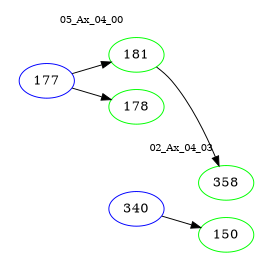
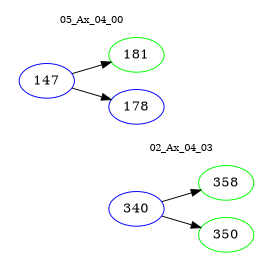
(47, 81) -> (47, 81)
(136, 107) -> (136, 107)
(191, 108) -> (177, 197)
(226, 235) -> (226, 235)
